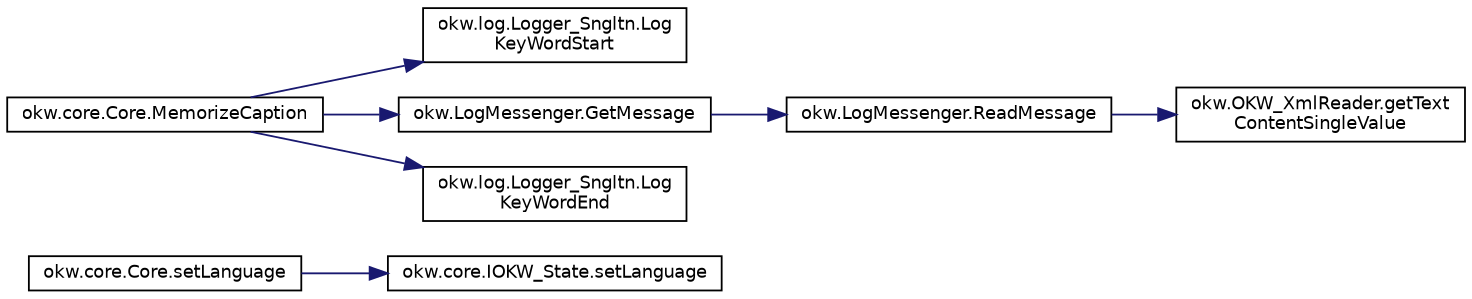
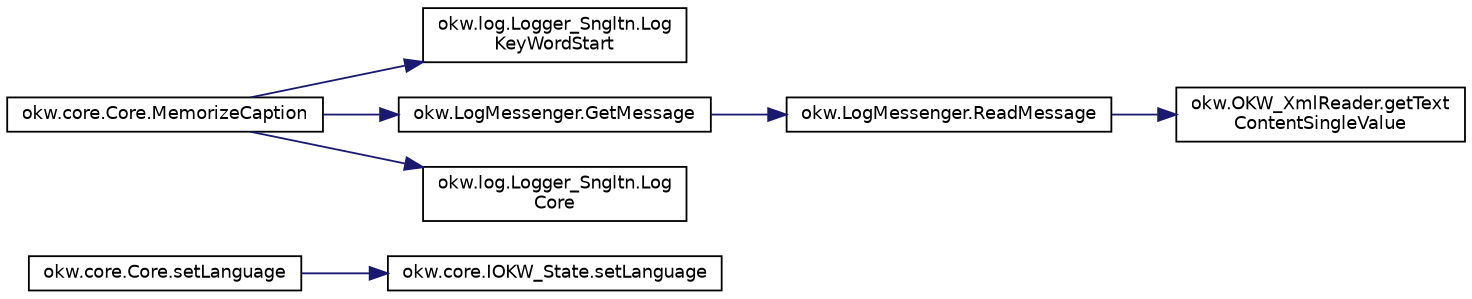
(555, 194) -> (555, 194)
